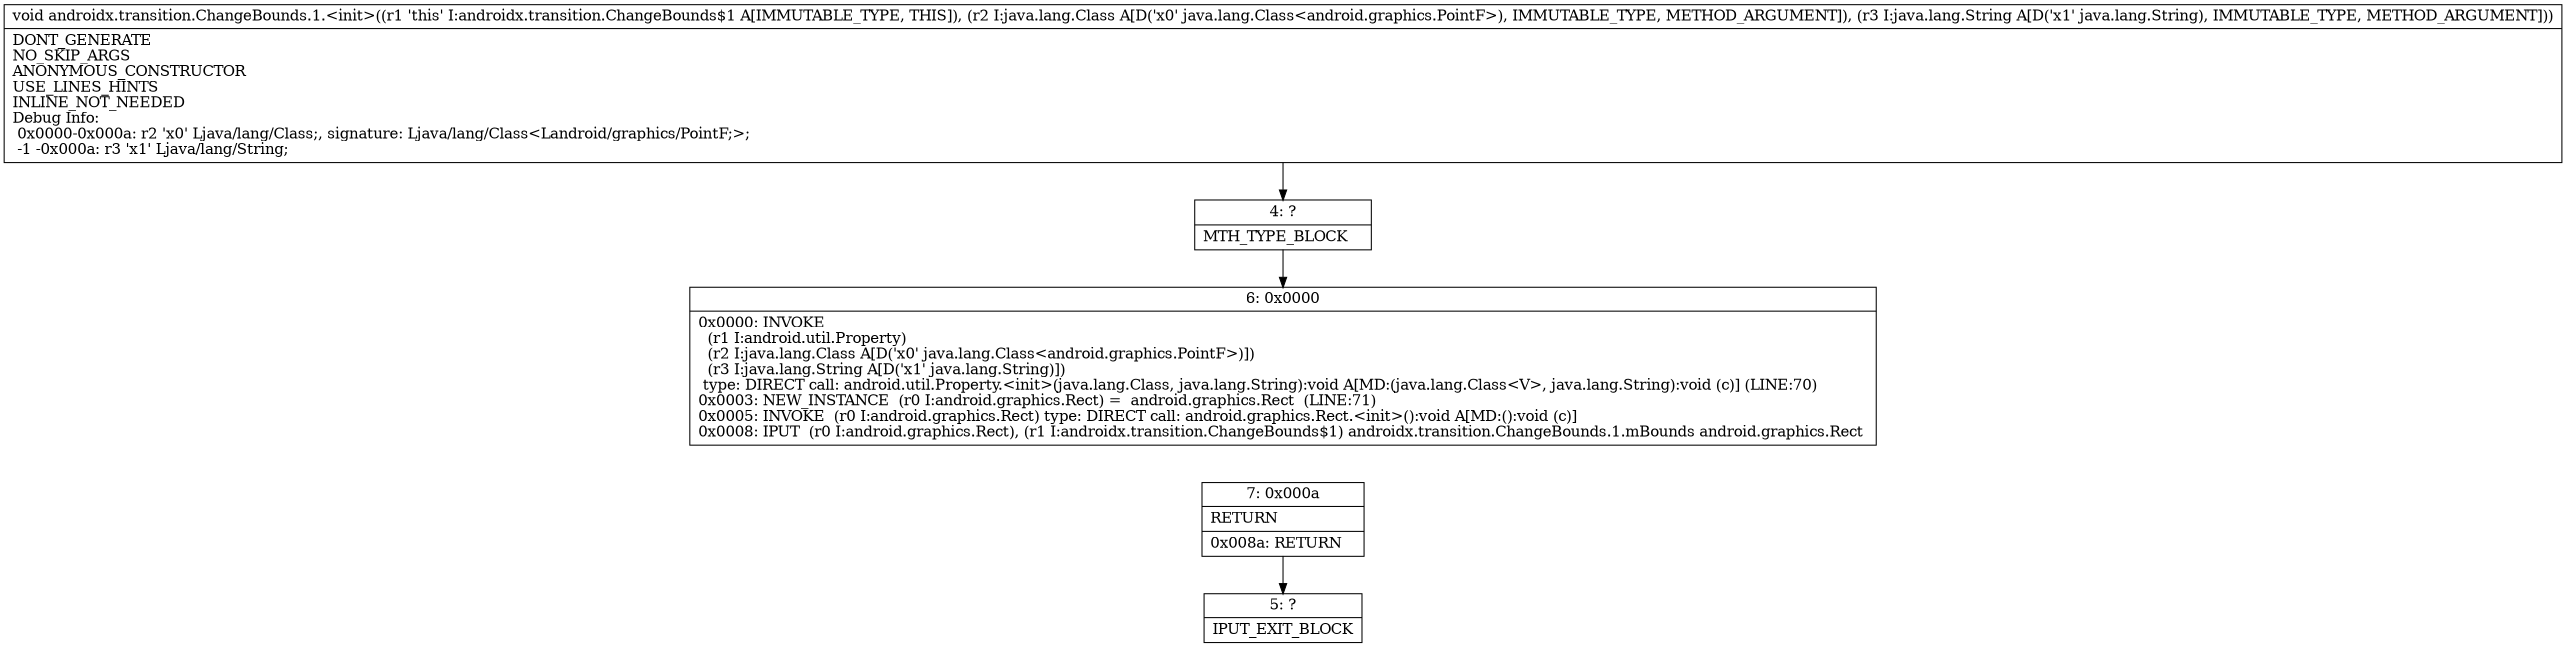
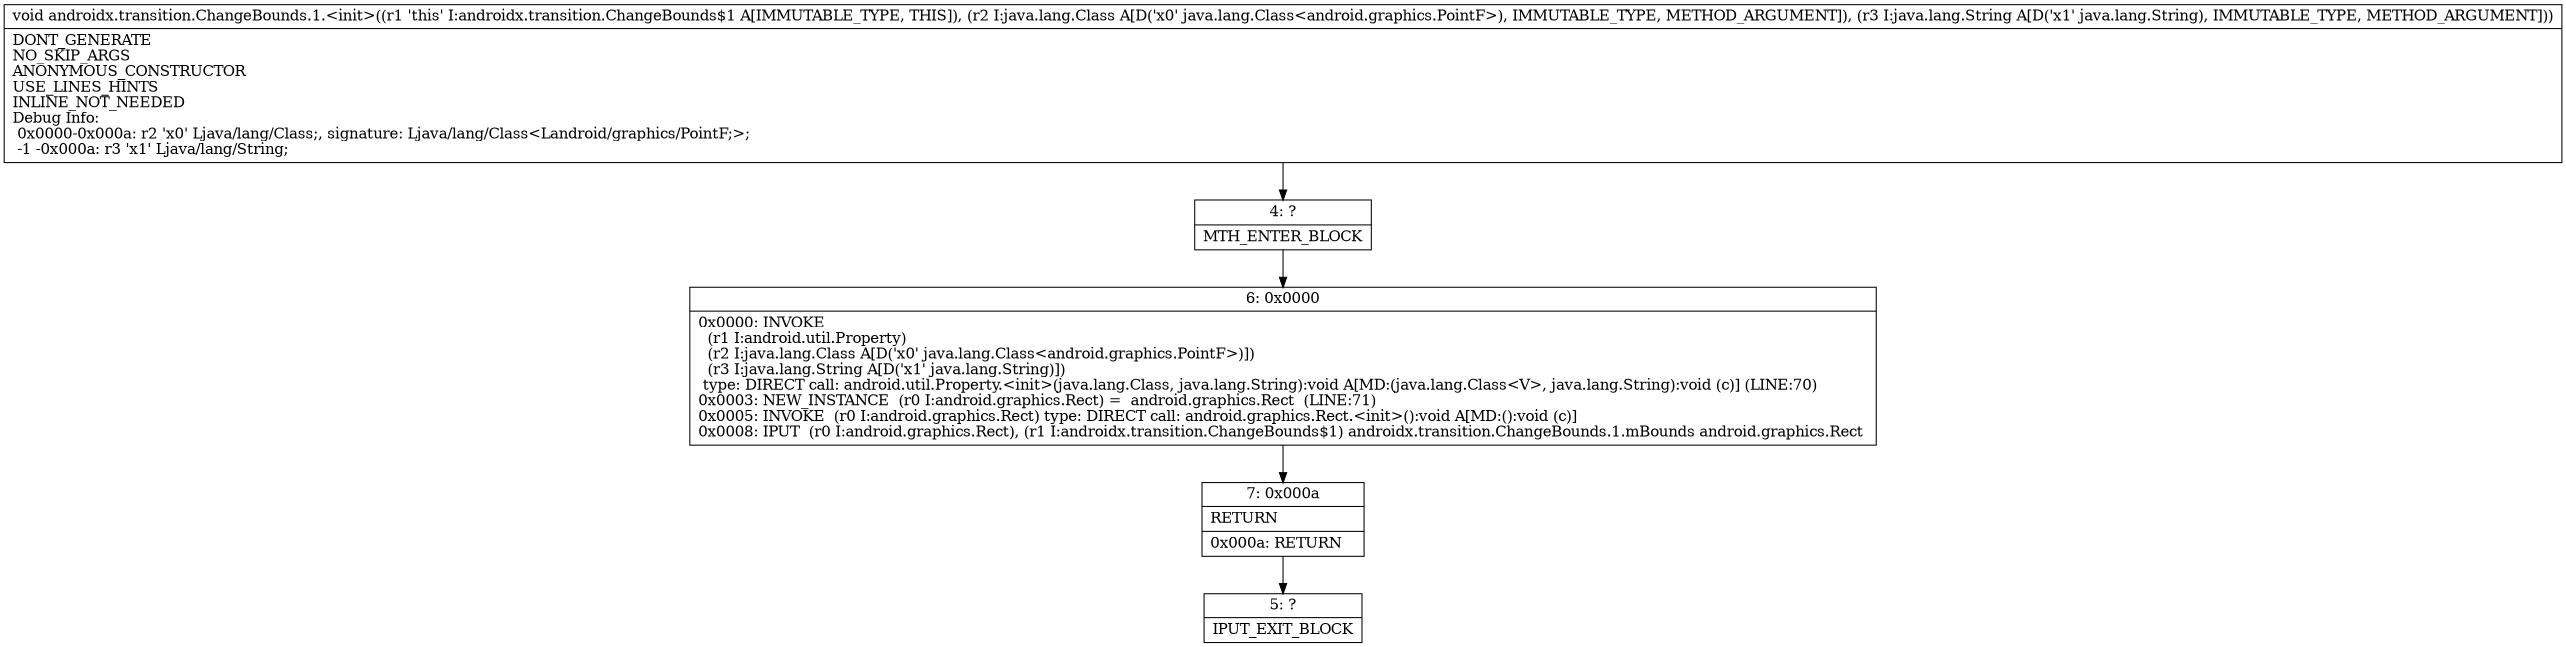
(1275, 237) -> (1283, 237)
none -> (1283, 459)
(1283, 543) -> (1283, 543)
